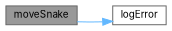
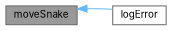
(90, 22) -> (100, 9)
